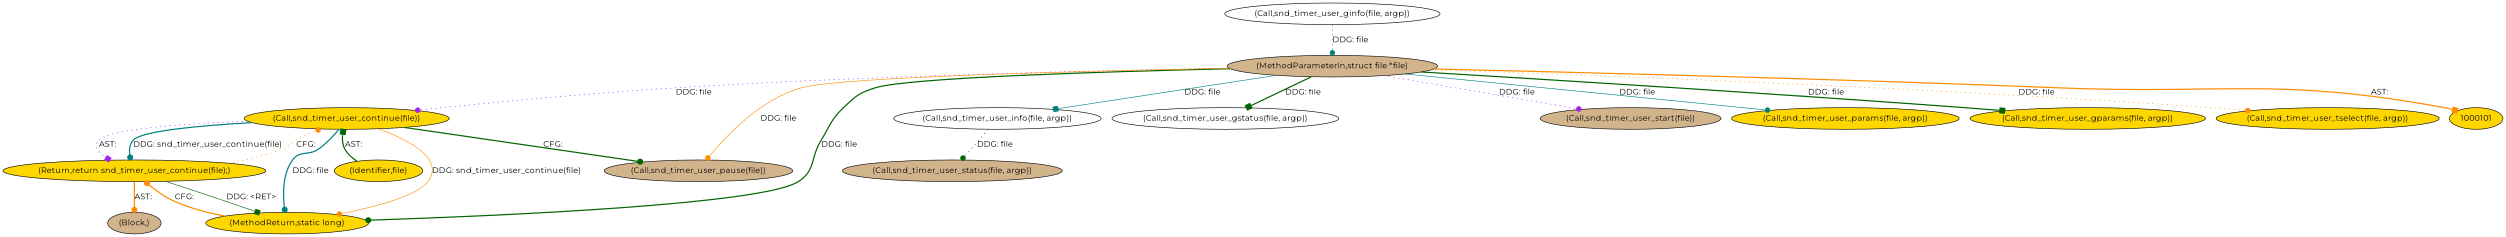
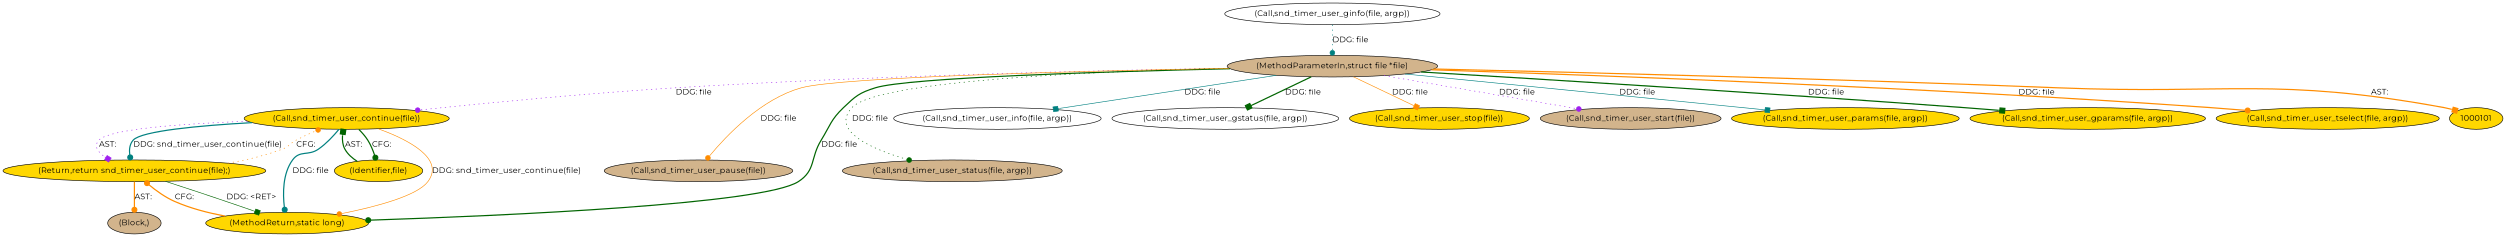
(1838, 86) -> (1838, 86)
(1584, 92) -> (1584, 92)
none -> (1439, 118)
(976, 143) -> (970, 82)
(521, 144) -> (368, 141)
